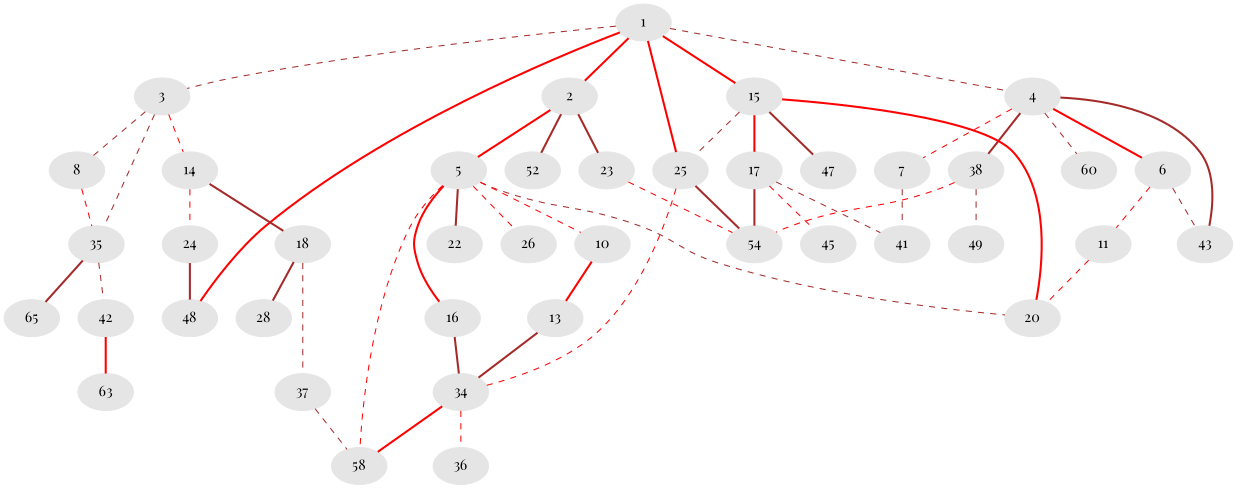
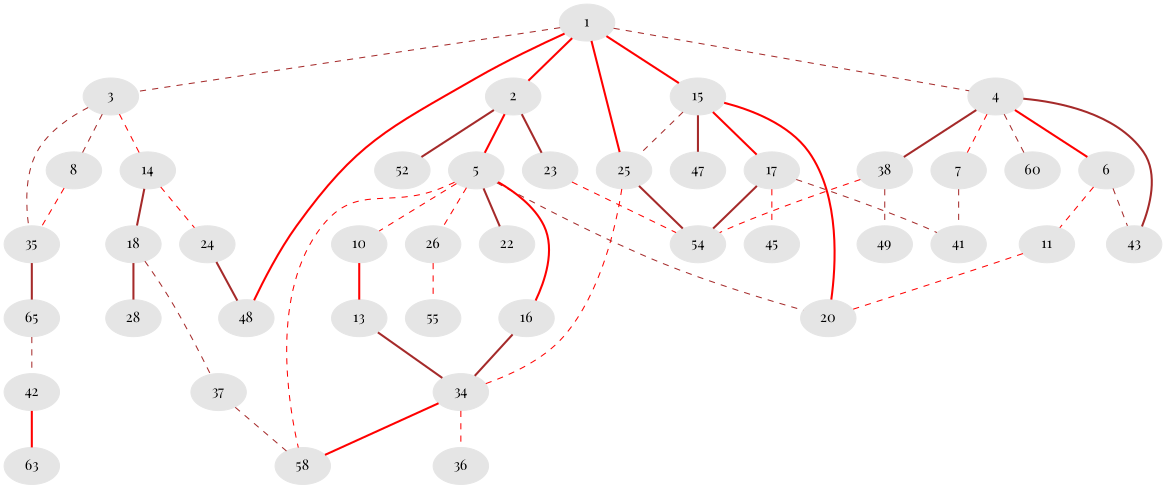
(101, 281) -> (32, 355)
none -> (433, 318)
